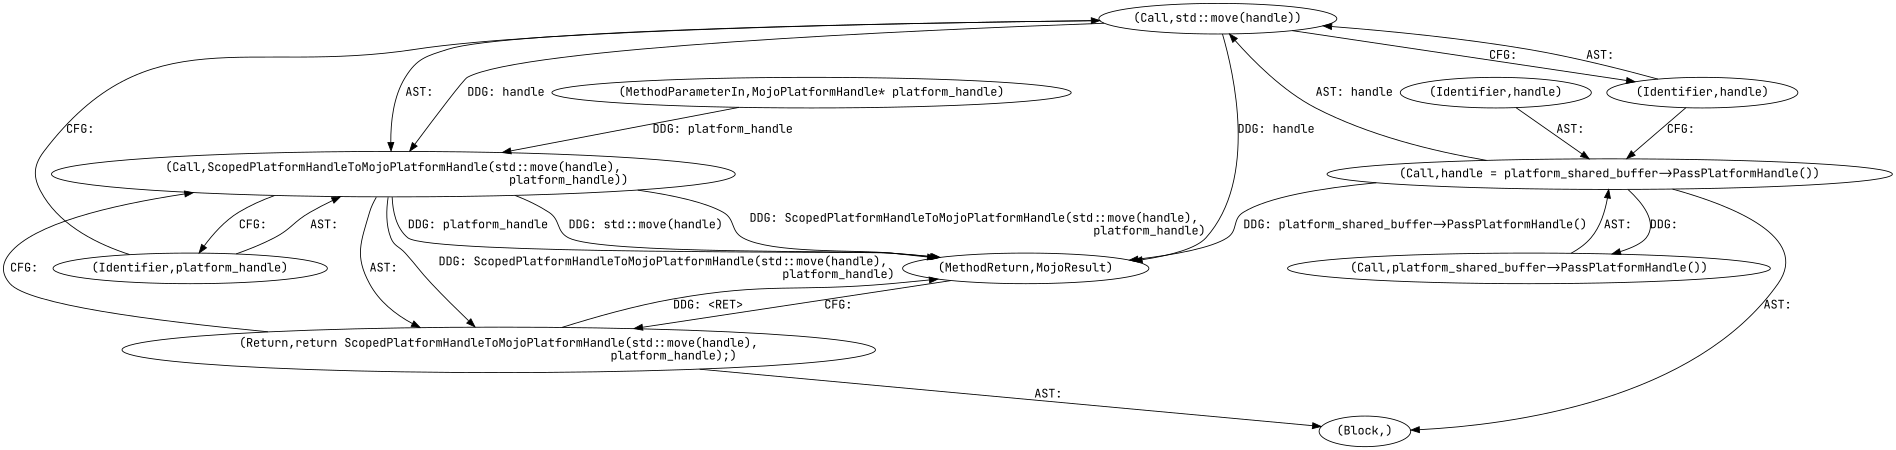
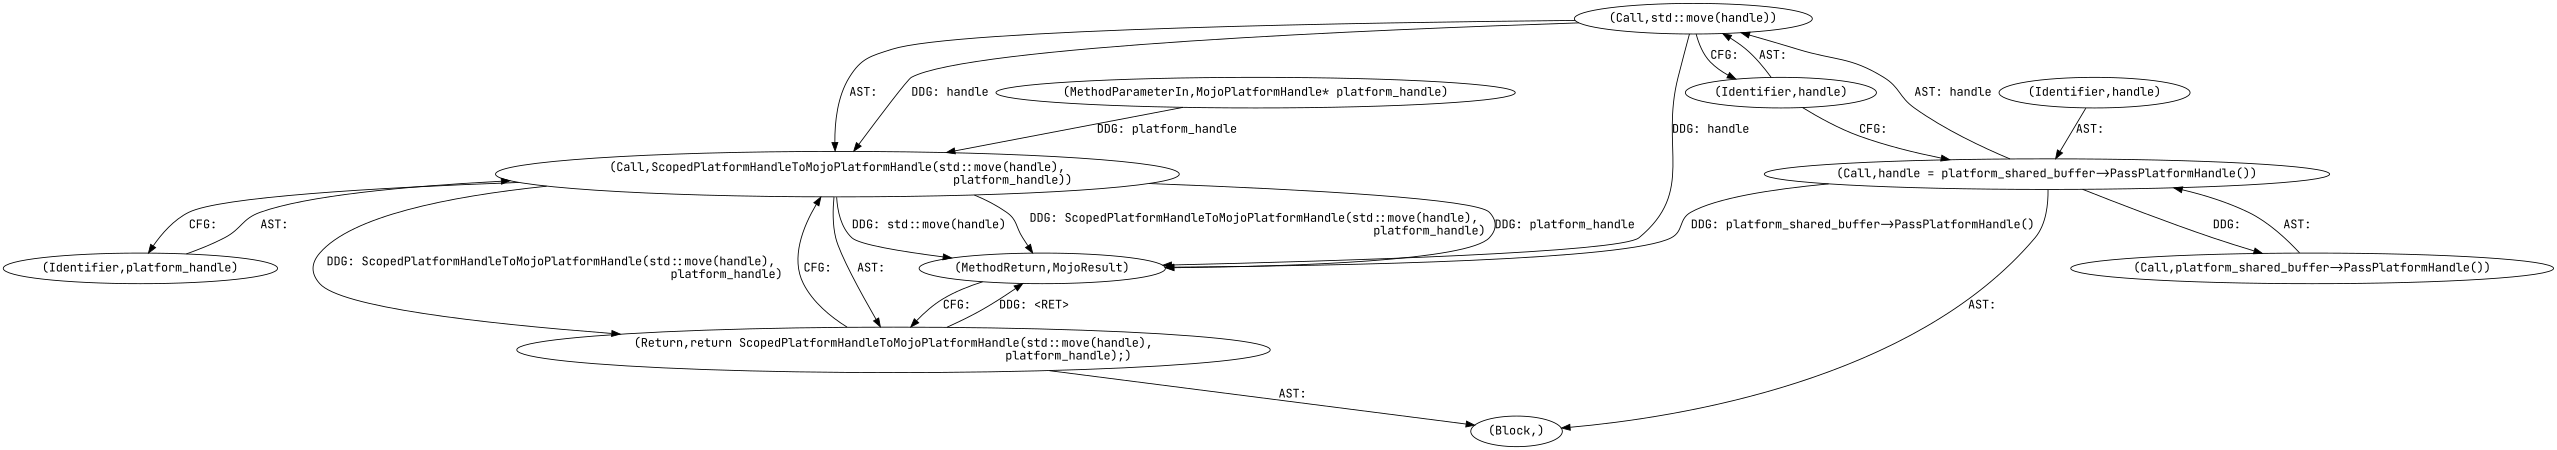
(413, 50) -> none
